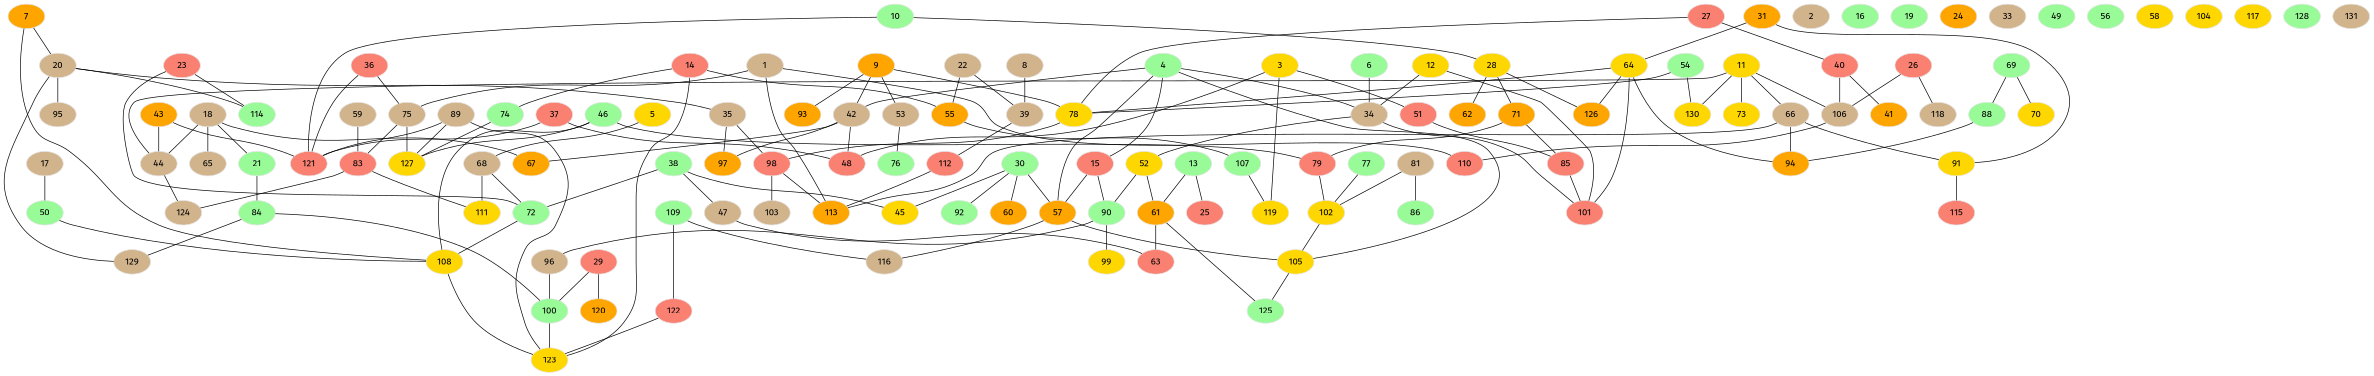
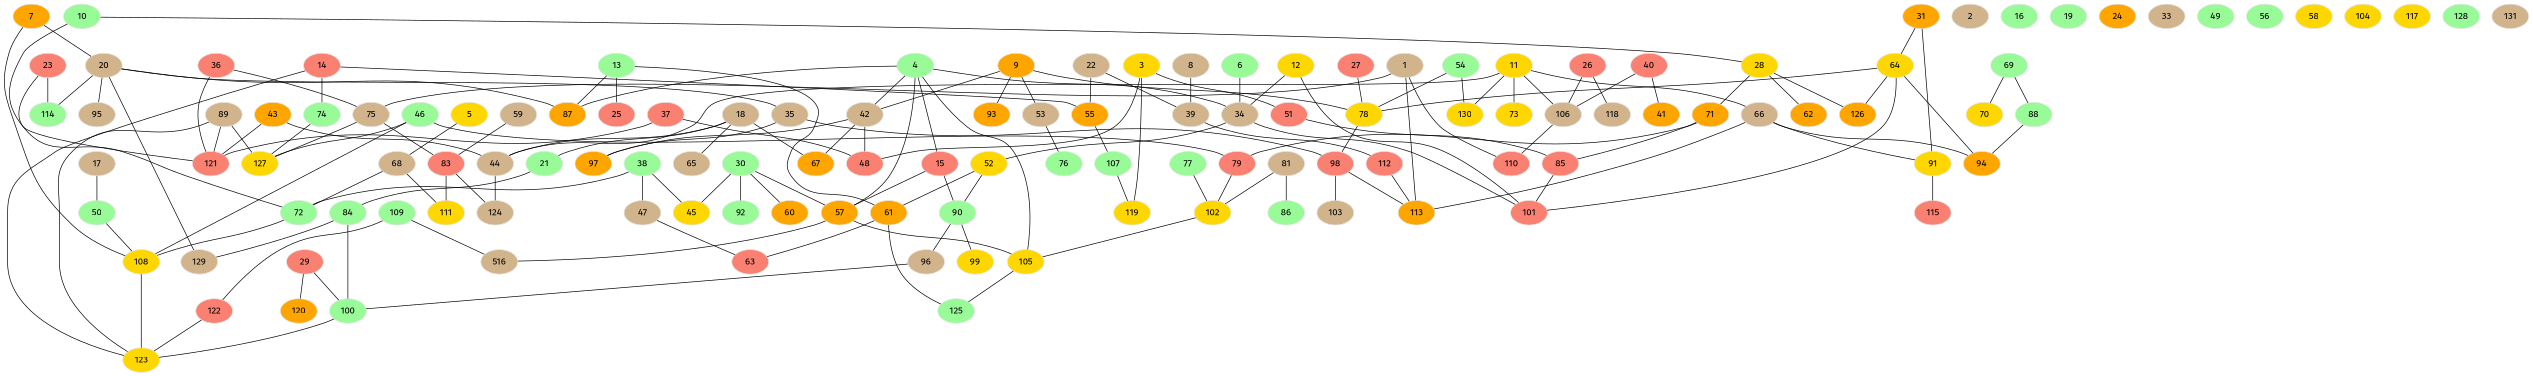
(1773, 41) -> none
none -> (567, 115)
(884, 262) -> (499, 262)
